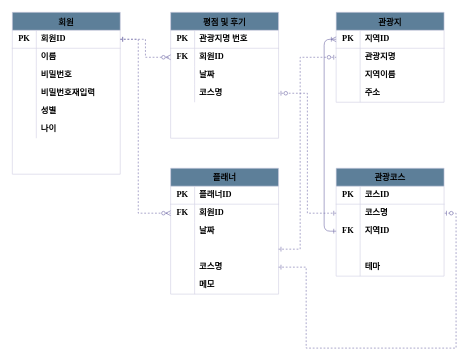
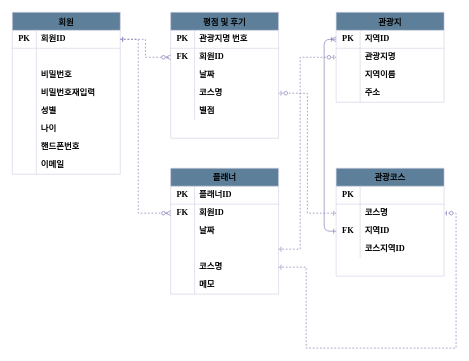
(78, 57) -> none
none -> (237, 111)
none -> (78, 147)
none -> (78, 165)
(402, 195) -> none
none -> (402, 249)
(402, 267) -> none
